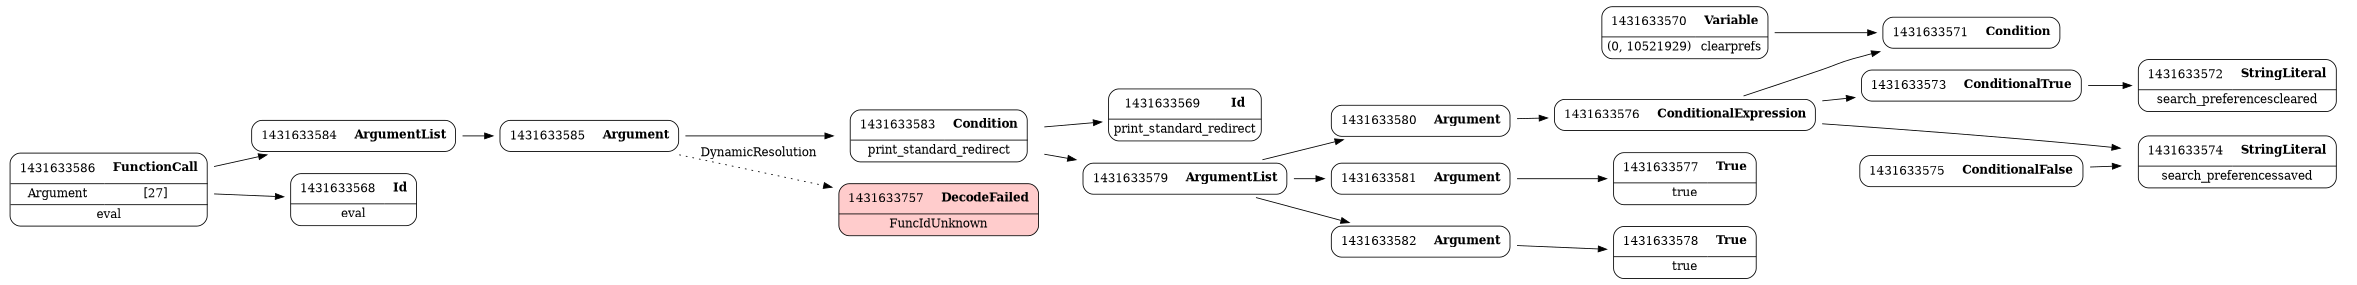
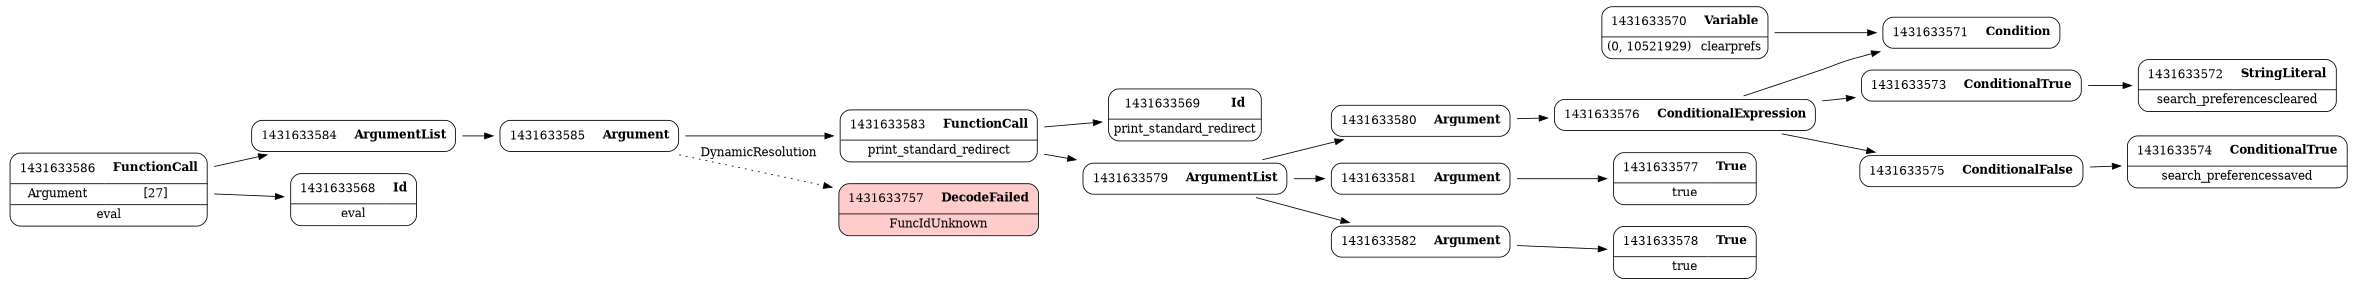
(986, 124) -> (986, 124)
(1967, 135) -> (1824, 142)
(2284, 150) -> (2284, 150)
